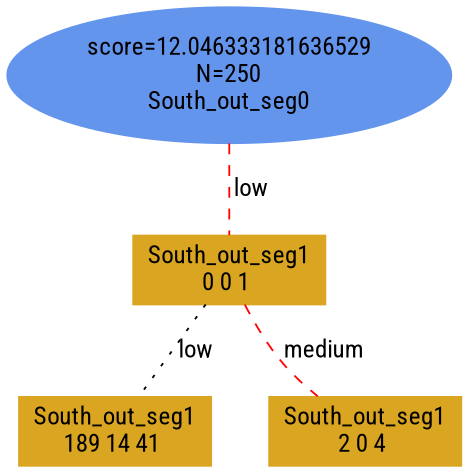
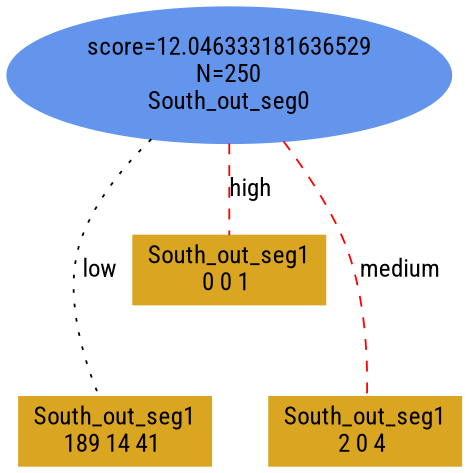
(251, 189) -> (251, 189)
(172, 351) -> (76, 258)
(276, 355) -> (351, 260)
